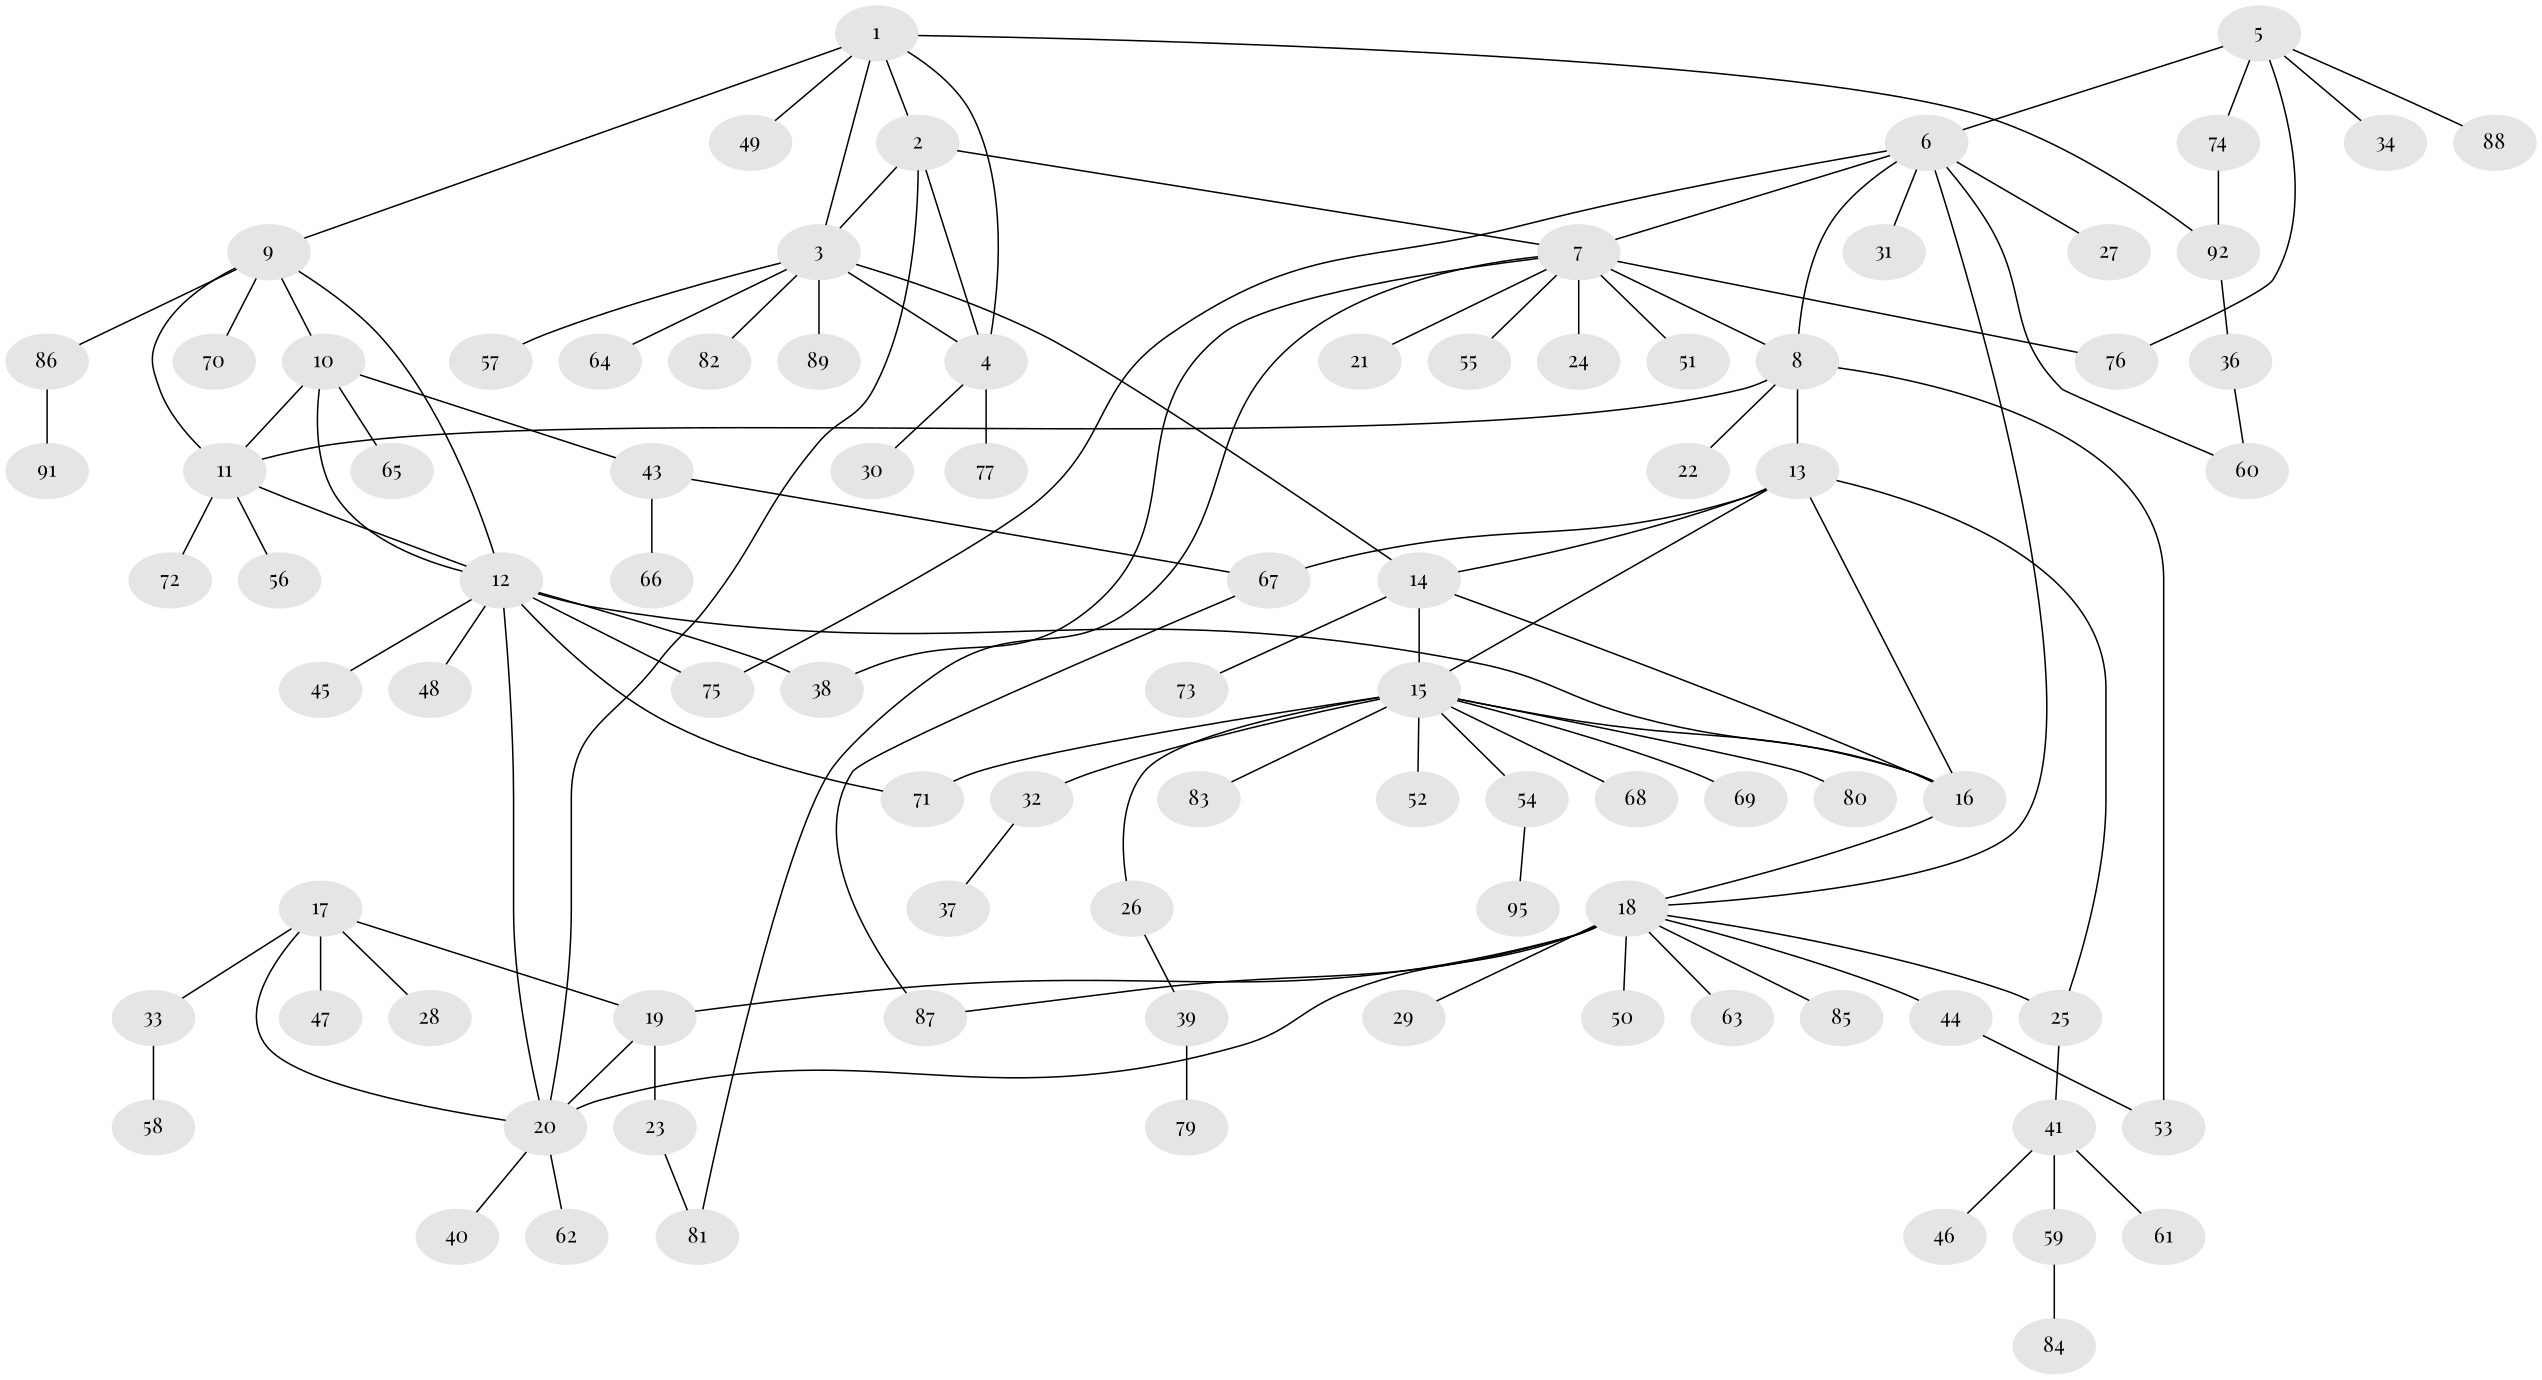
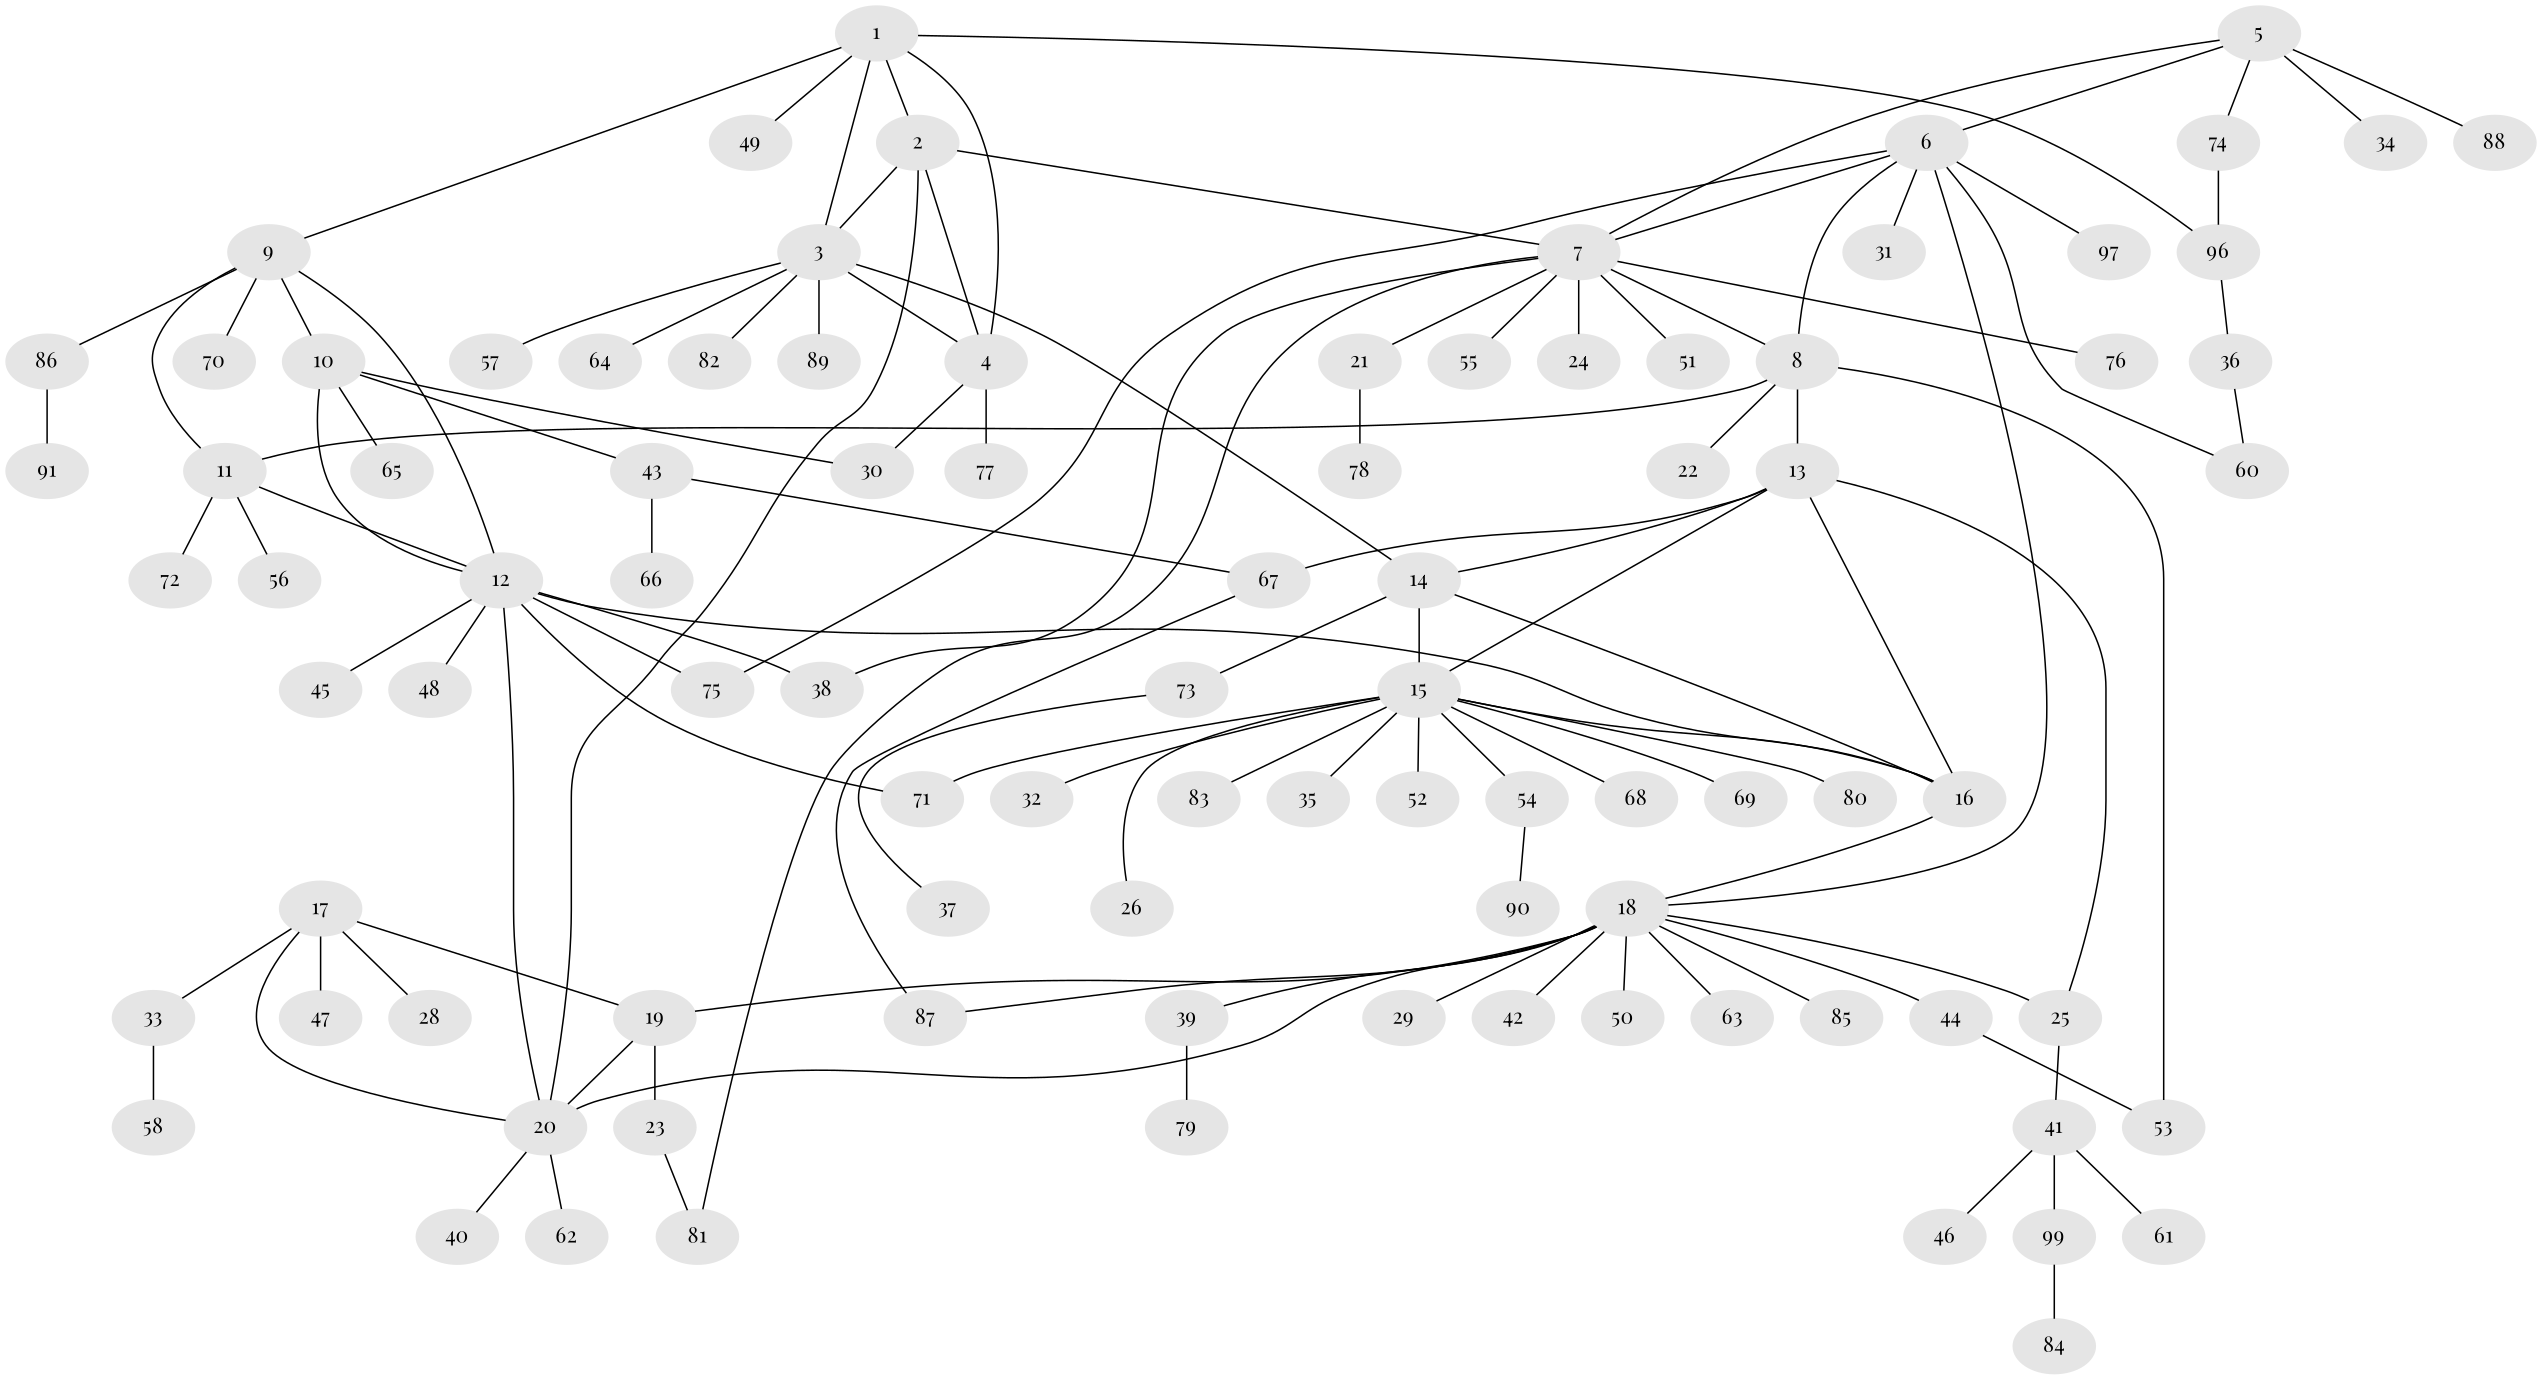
(2289, 240) -> (1889, 110)
(2109, 252) -> (2109, 252)
(2218, 252) -> (2218, 252)
(274, 416) -> (585, 418)
none -> (1360, 471)
none -> (1308, 799)
(990, 854) -> (955, 730)
(1518, 909) -> (1518, 909)
(1159, 963) -> (1411, 970)
none -> (1513, 1018)
(2054, 1237) -> (2054, 1237)
